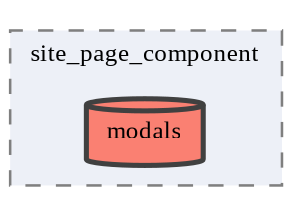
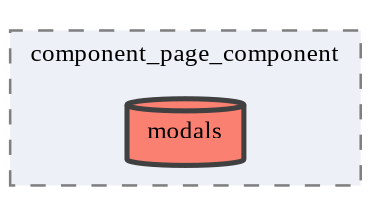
(146, 55) -> (185, 55)
